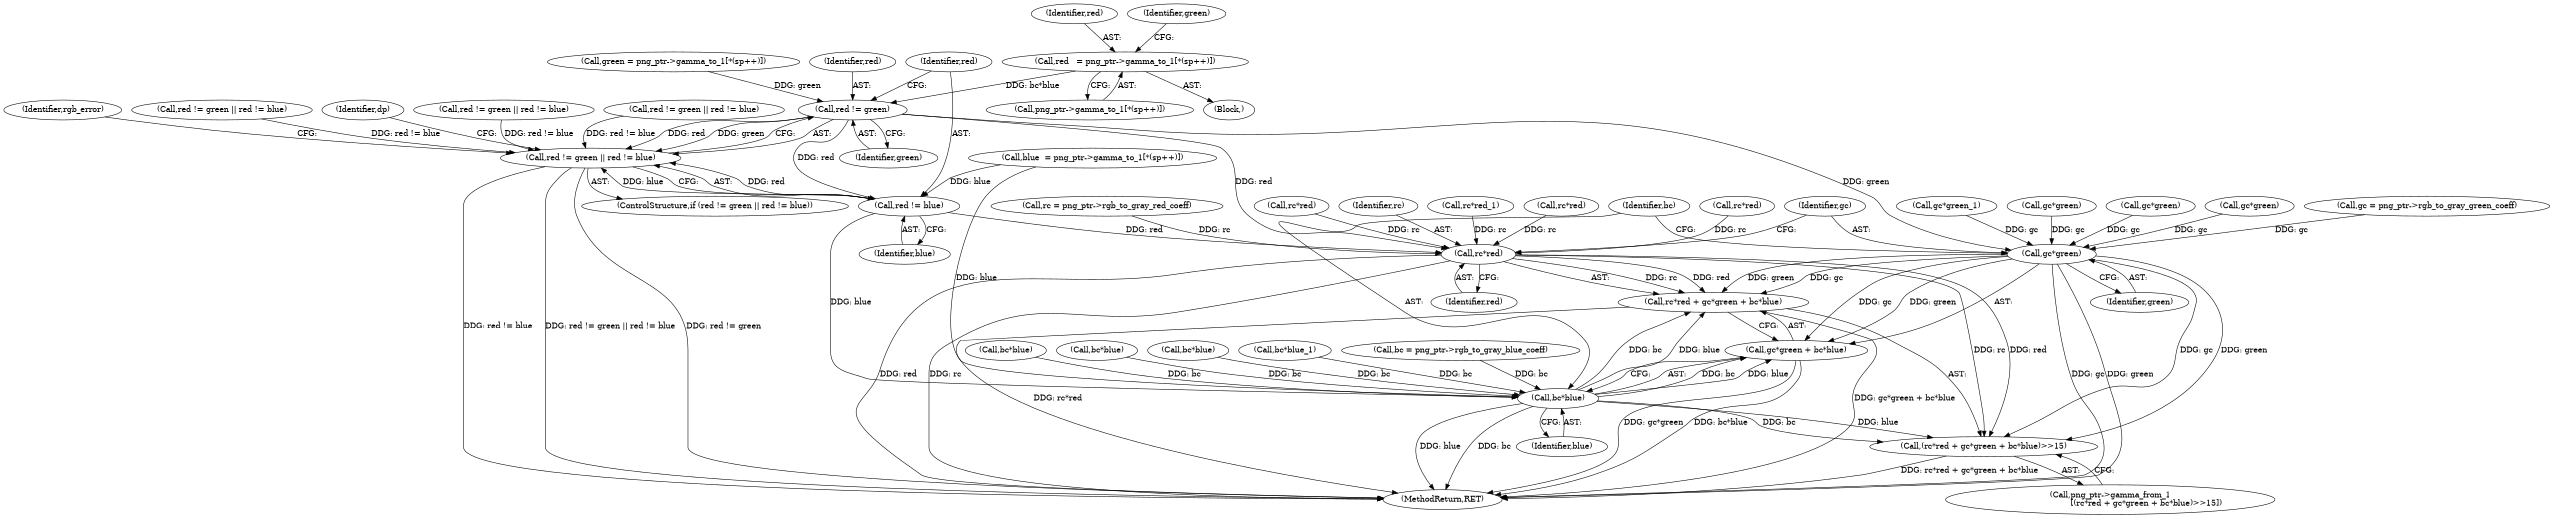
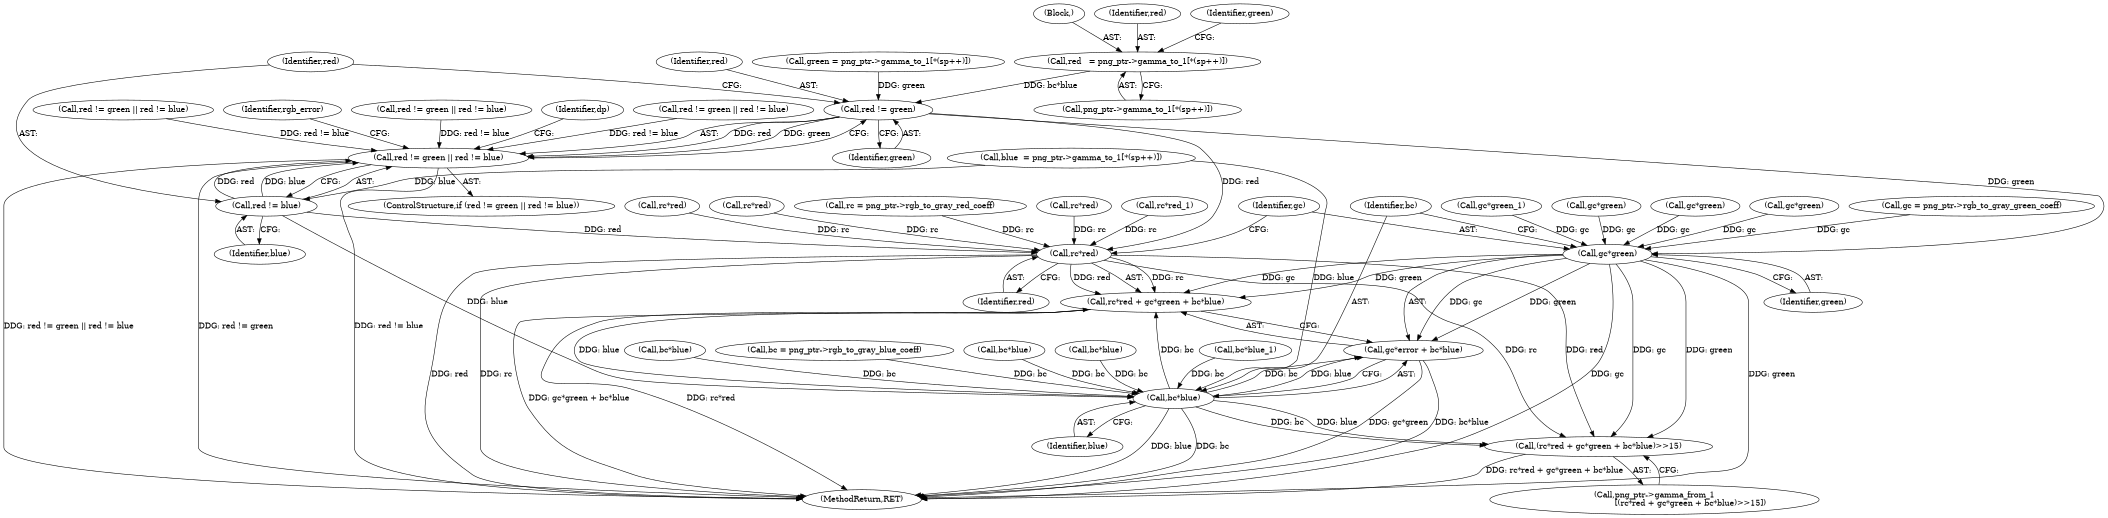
(1177, 86) -> (1095, 36)
(796, 166) -> none
(1378, 206) -> none
(1900, 346) -> none
(1796, 350) -> (1413, 350)
